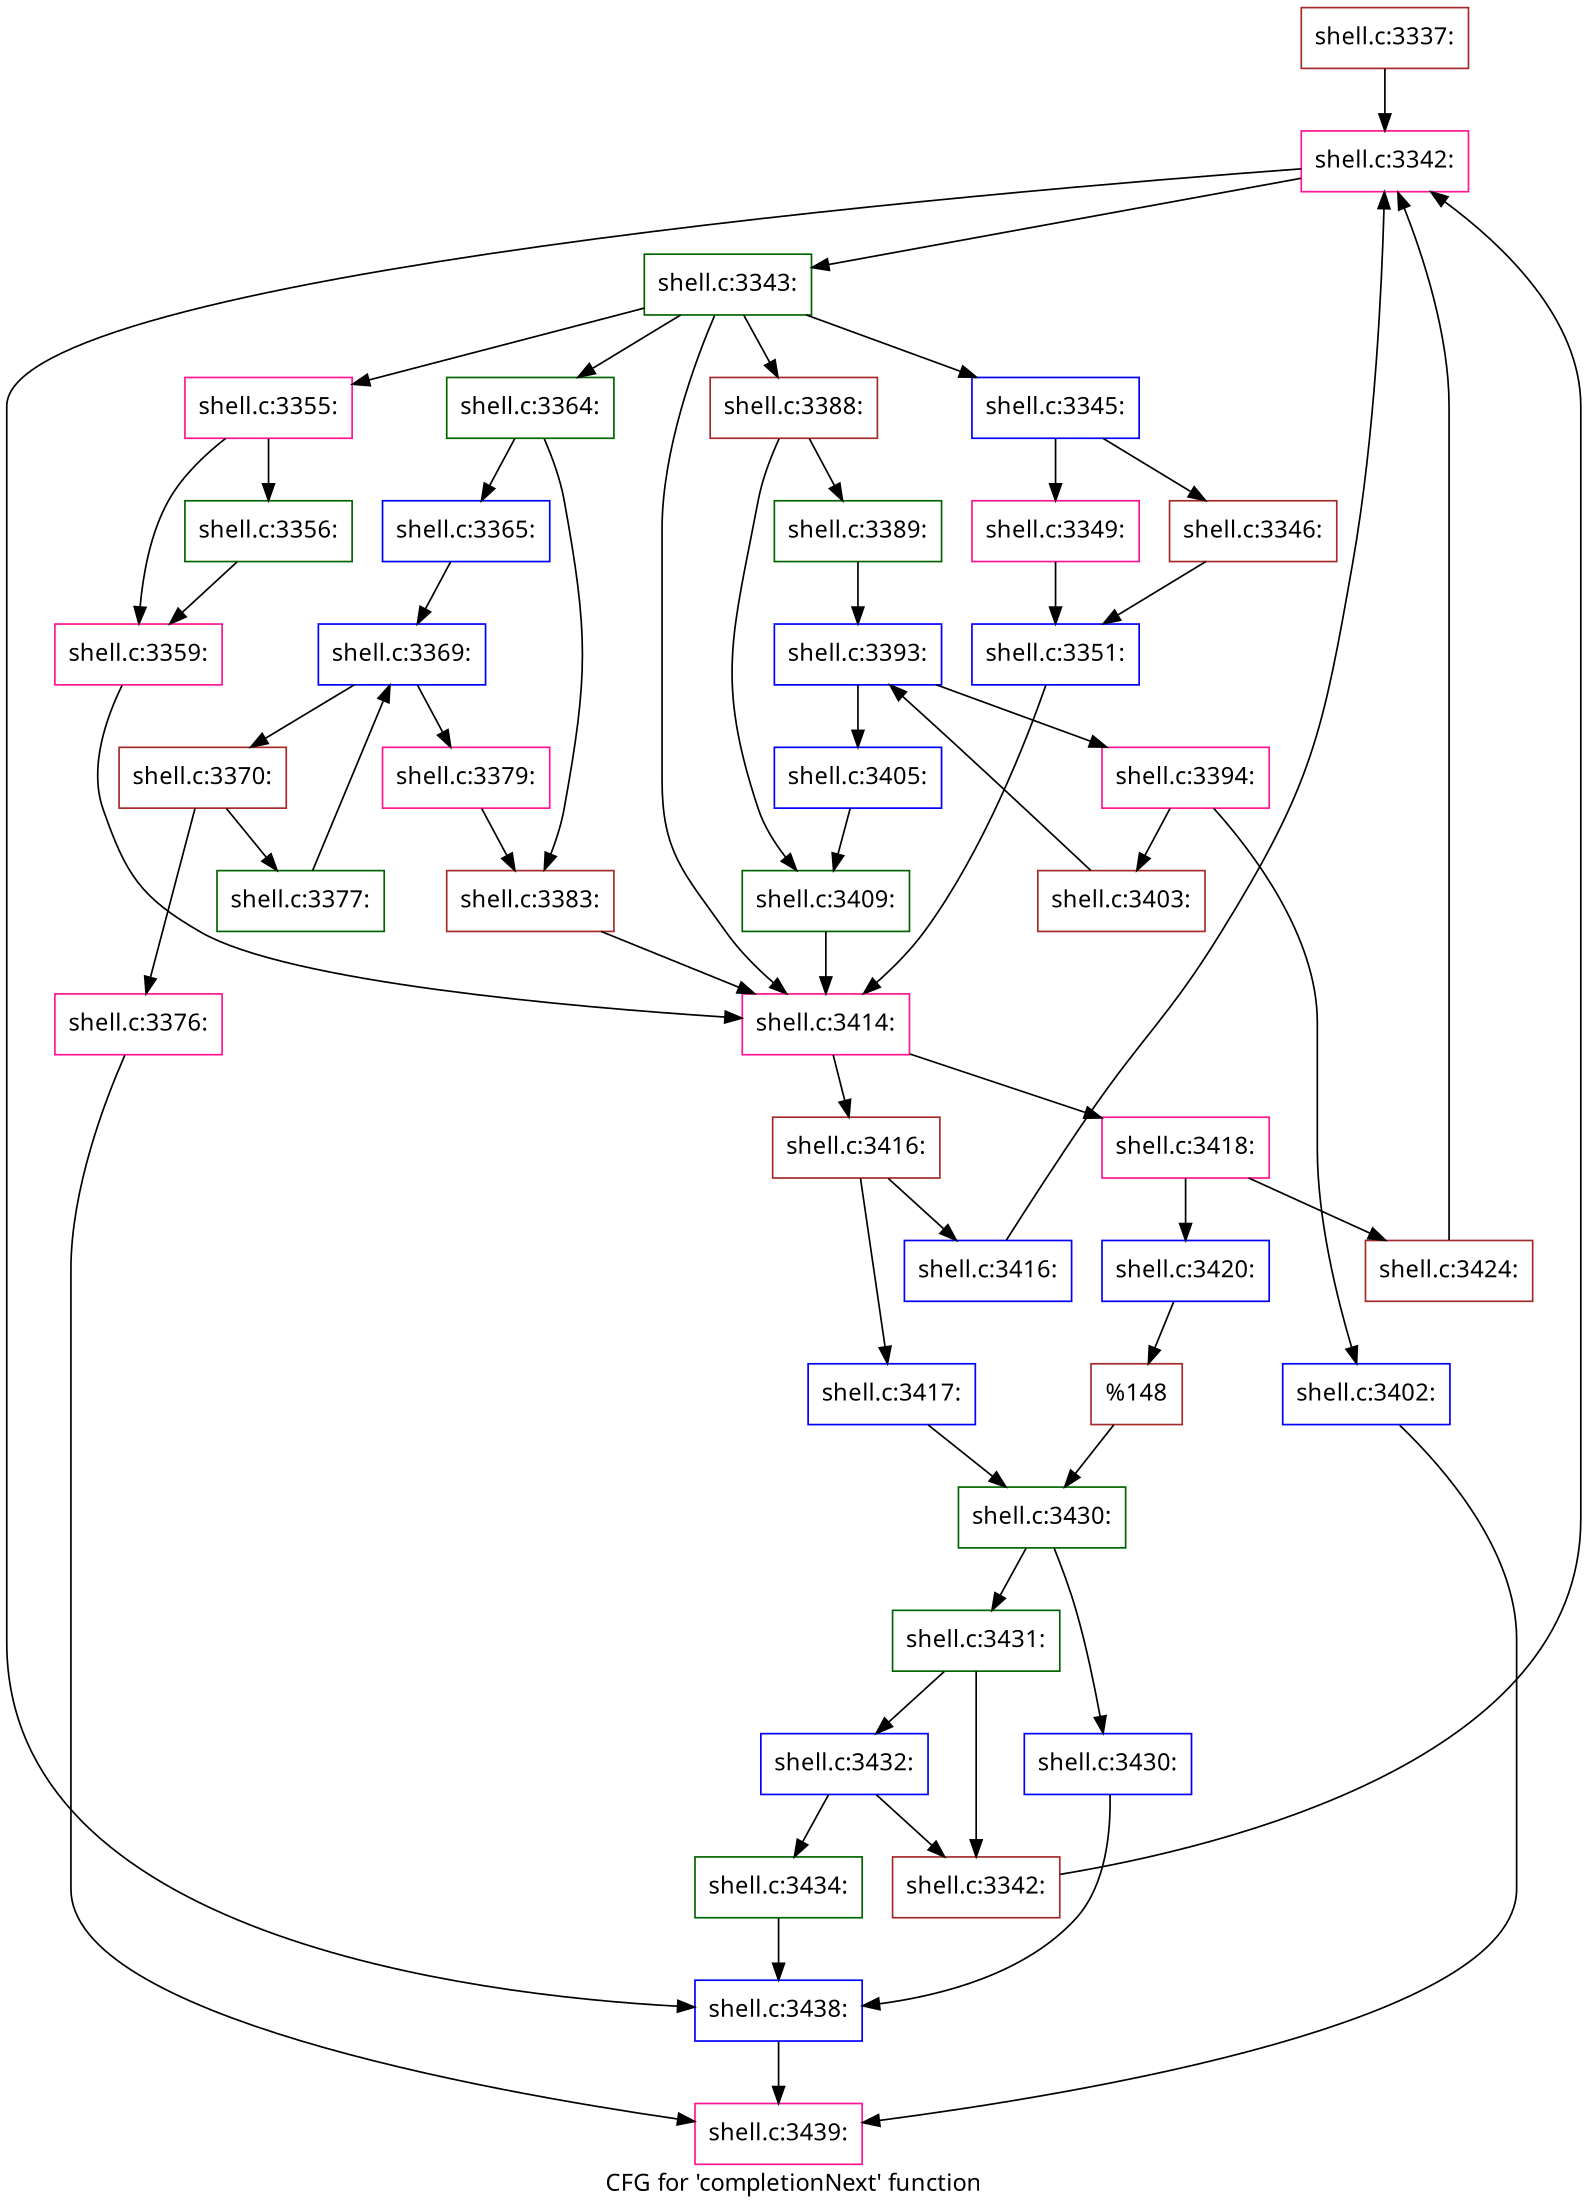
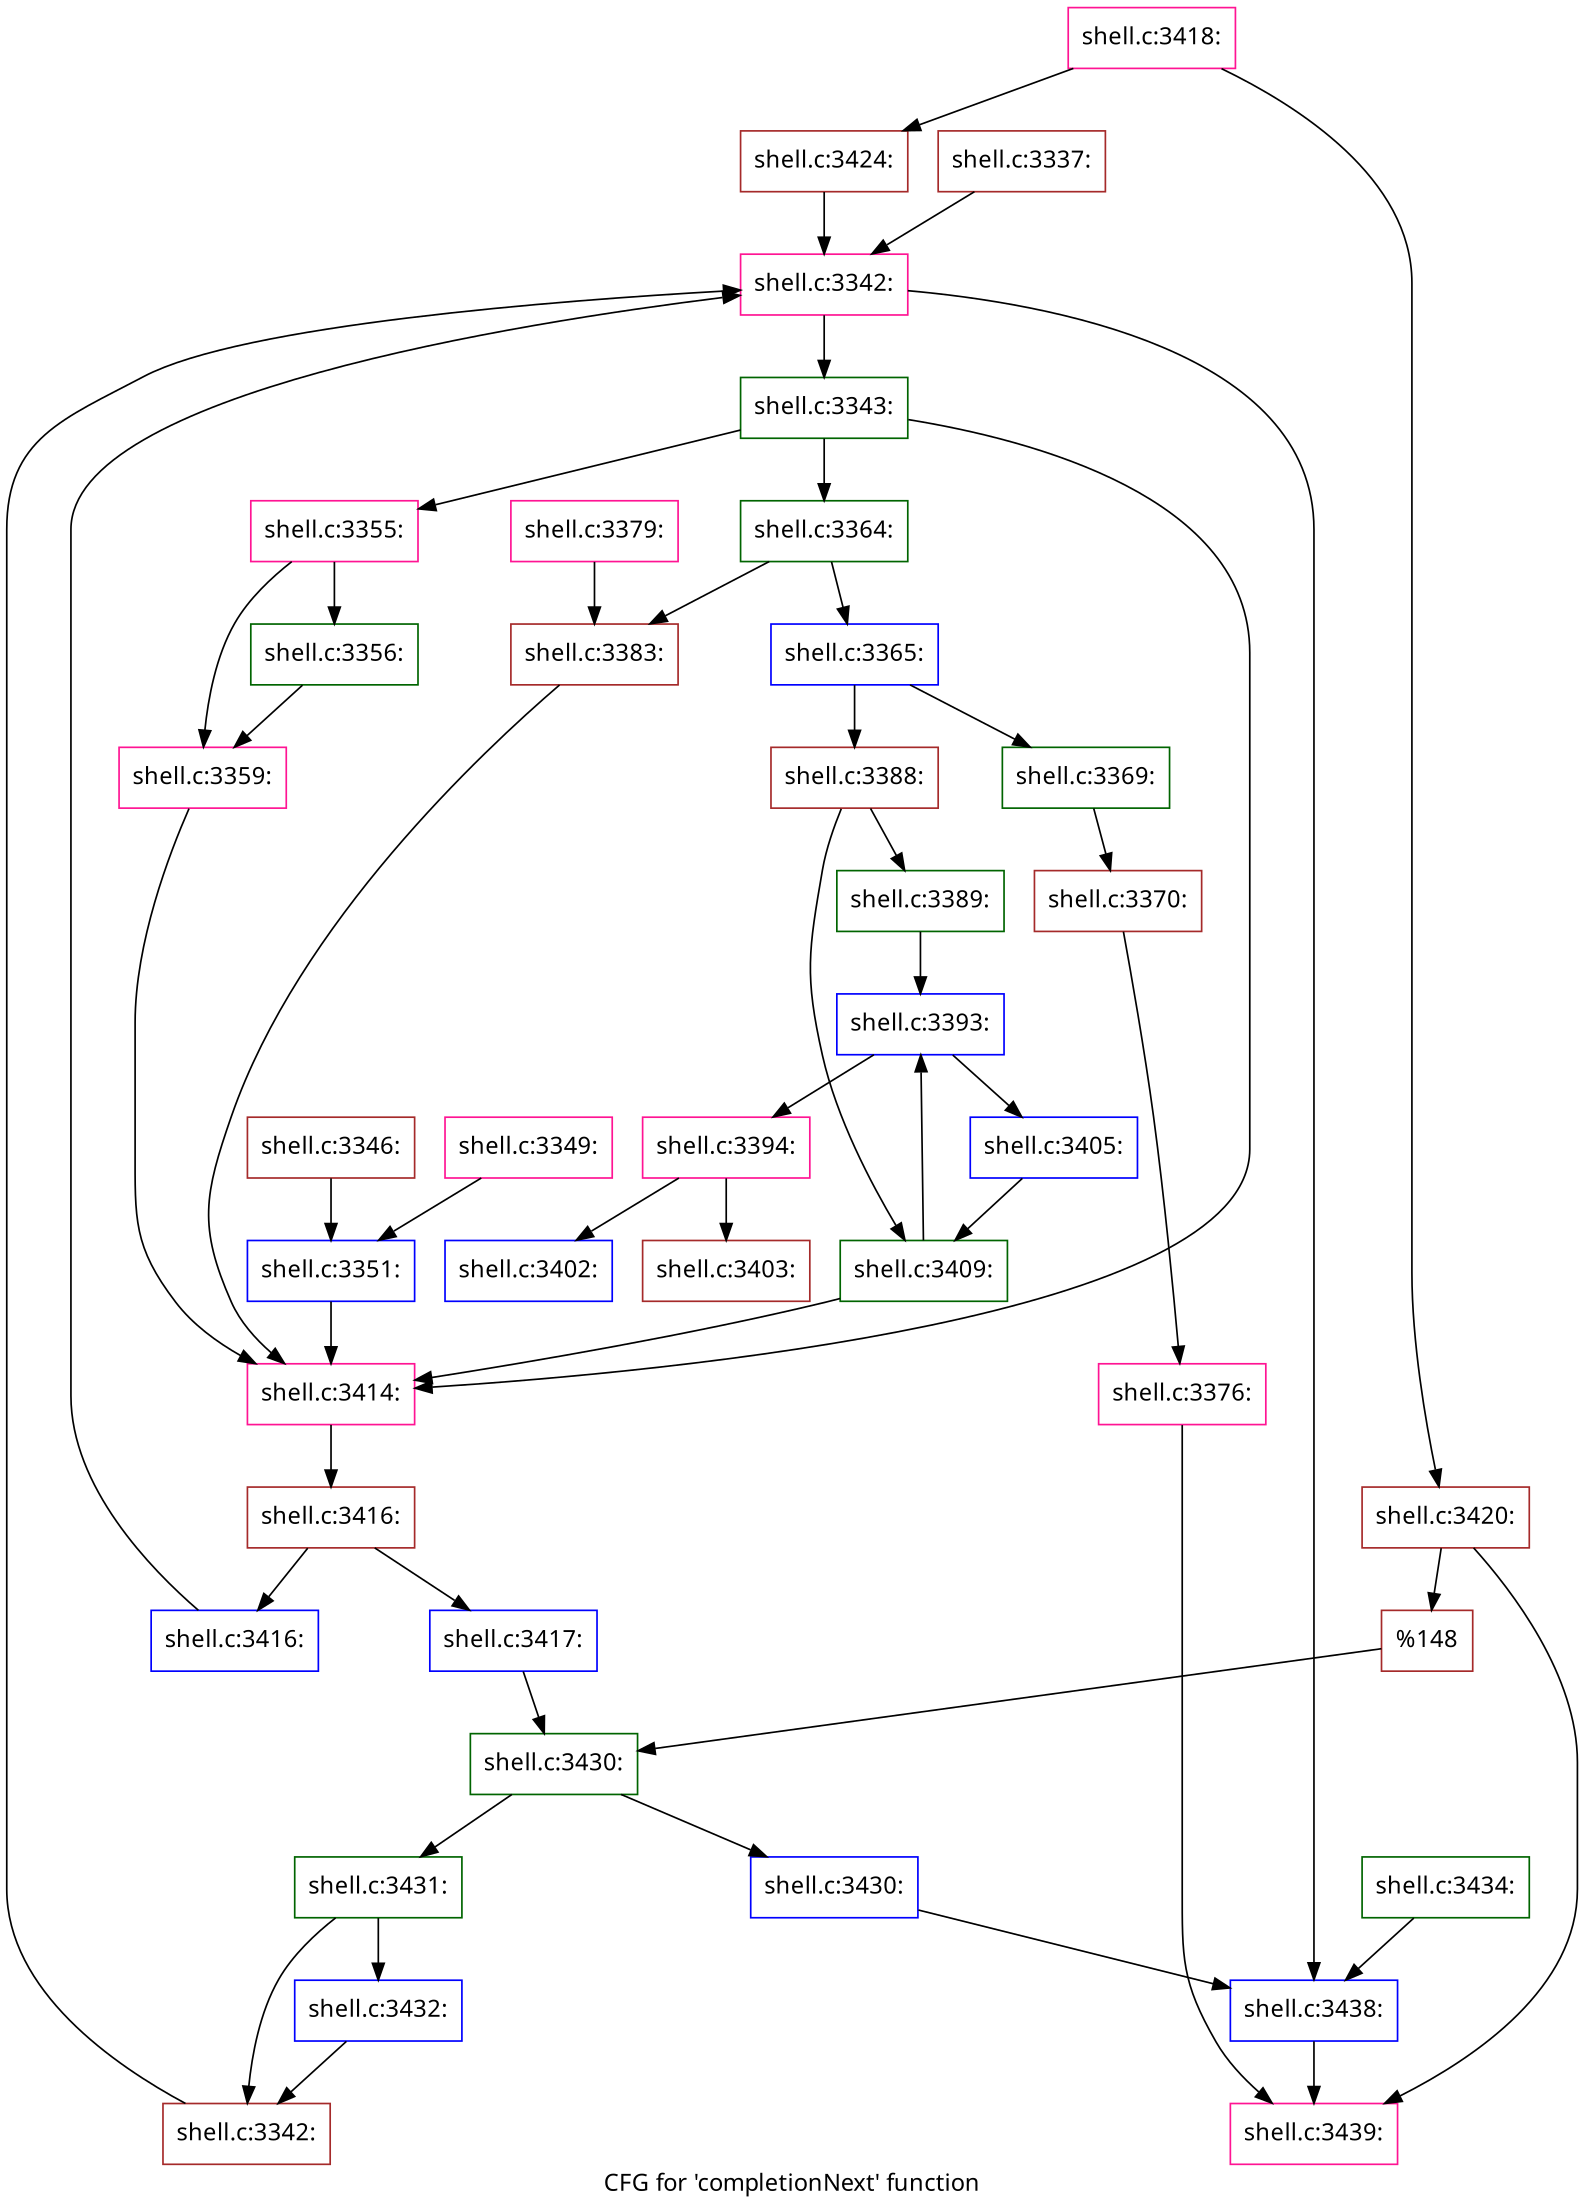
(757, 339) -> (855, 708)
(1056, 408) -> none
(402, 654) -> (1086, 778)
(430, 709) -> none
(992, 779) -> (922, 1156)
(301, 901) -> none
(997, 1083) -> none
(1186, 1271) -> (1446, 1517)
(816, 1818) -> none
(1457, 1968) -> (1577, 1847)
